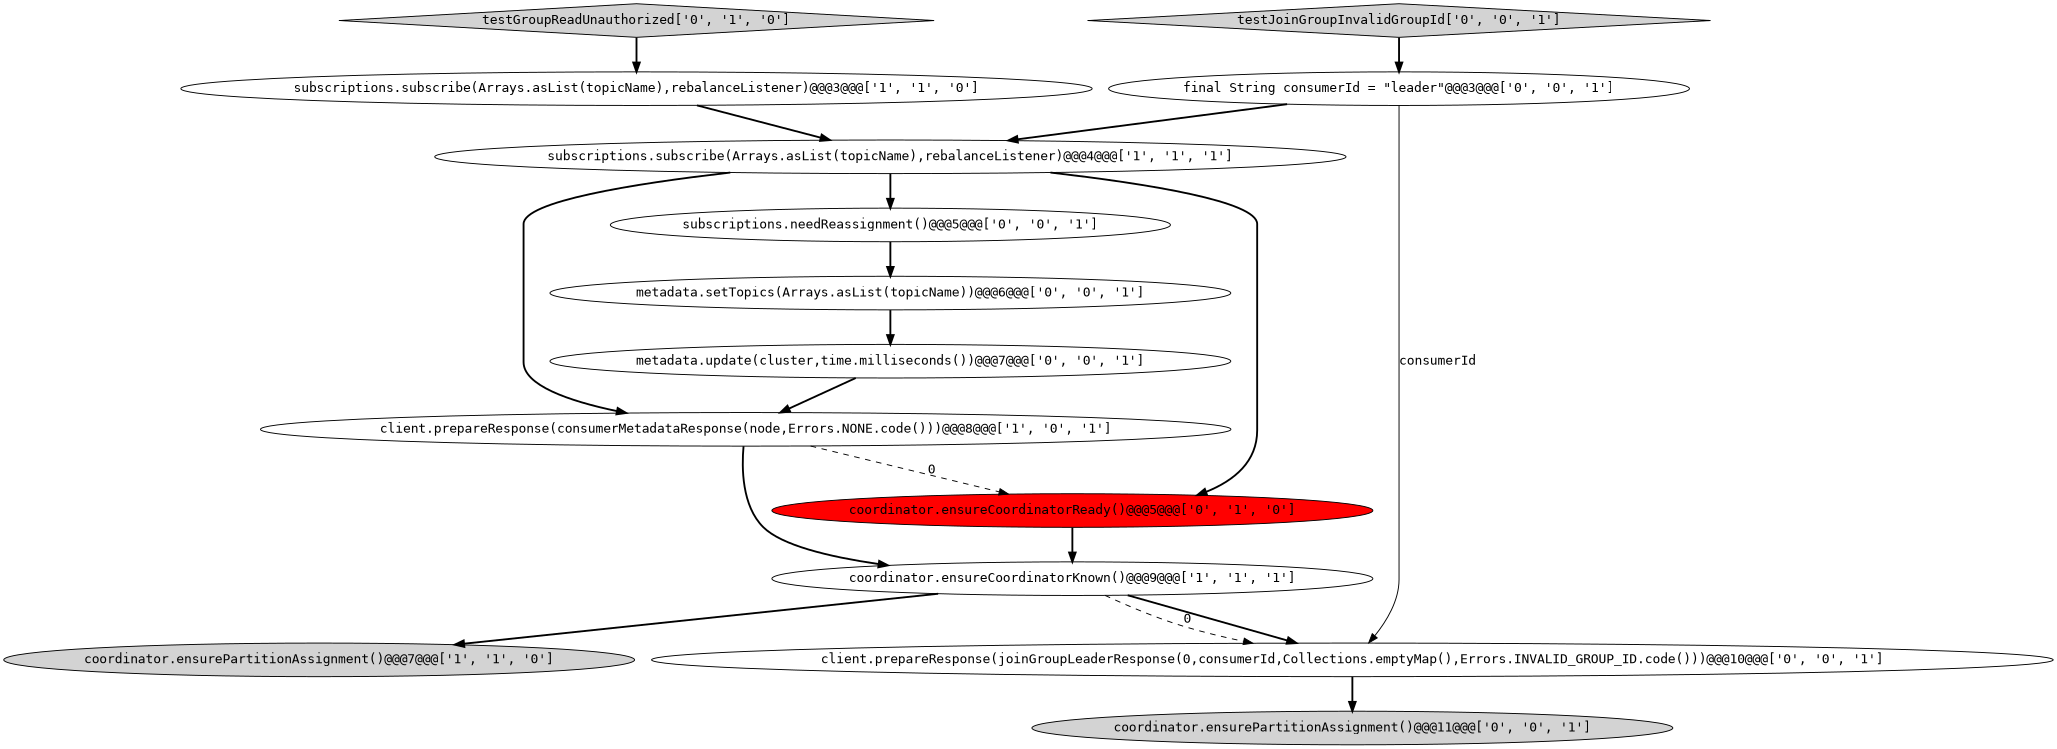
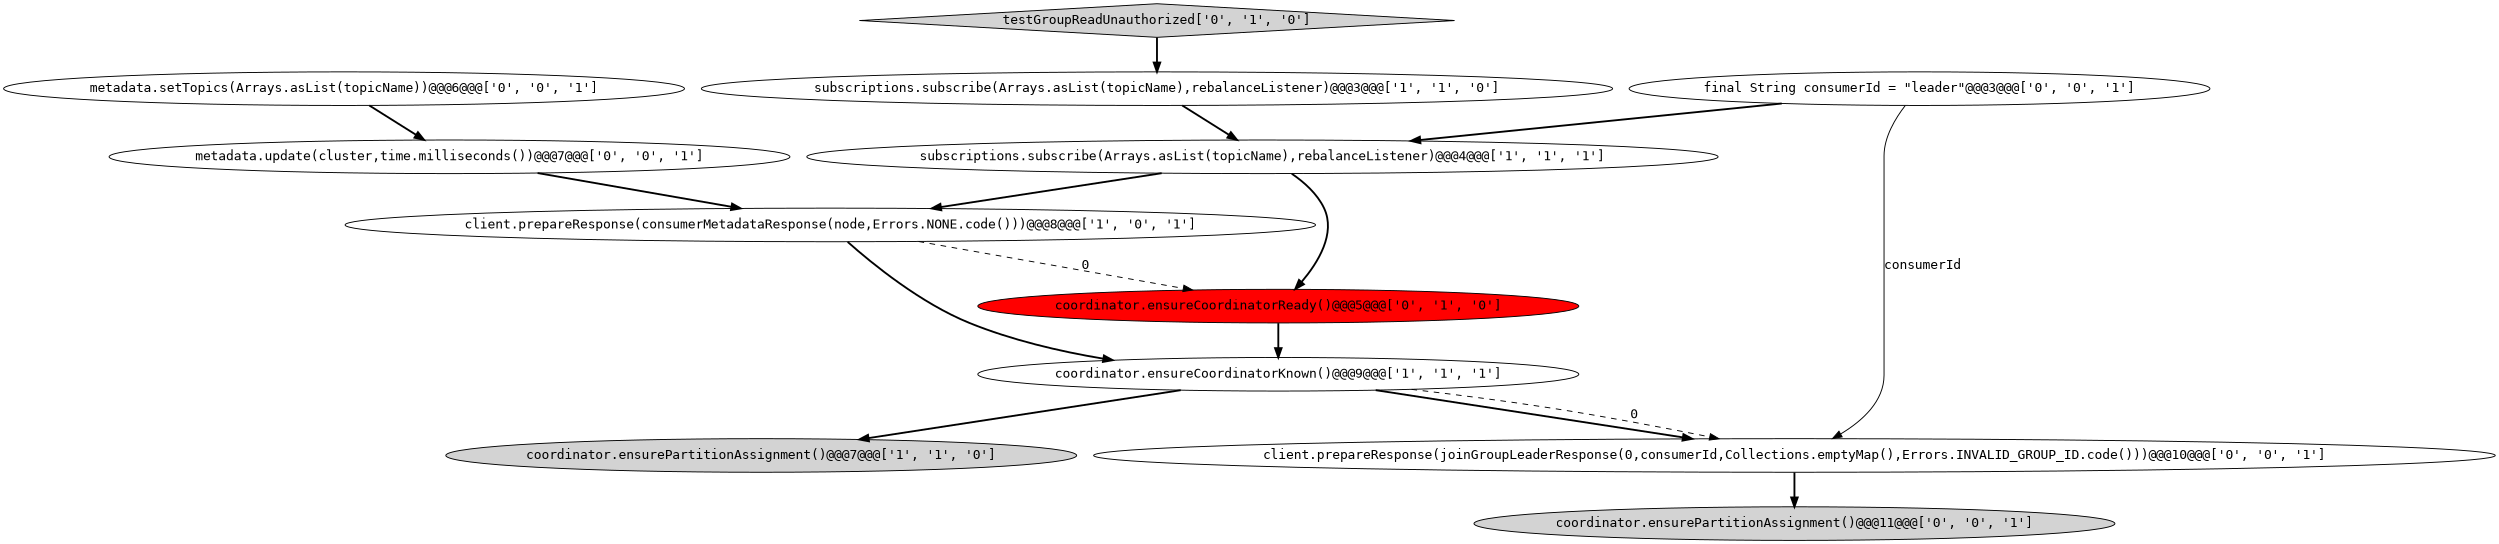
(1399, 21) -> none
(890, 225) -> none
